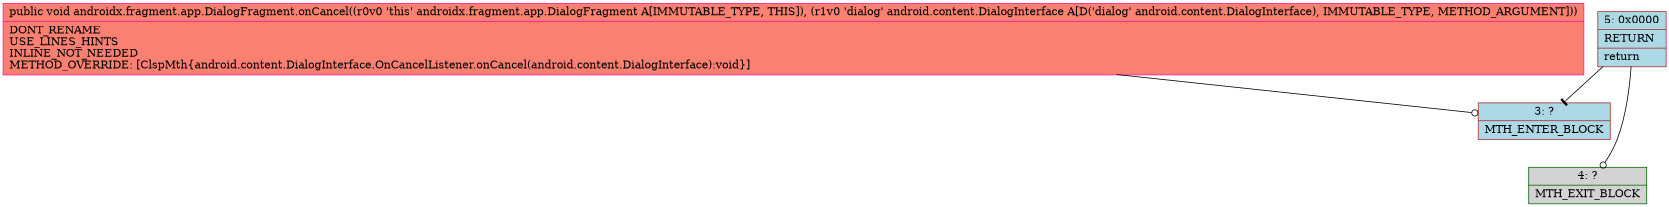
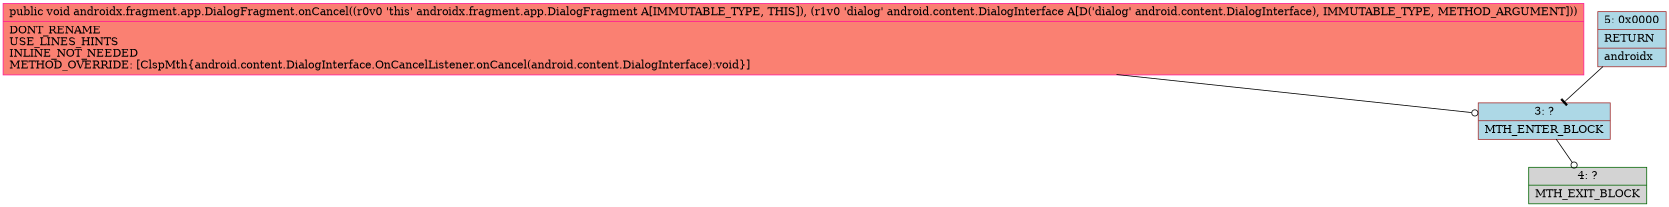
(1622, 57) -> (1629, 57)
(1624, 116) -> (1564, 151)
